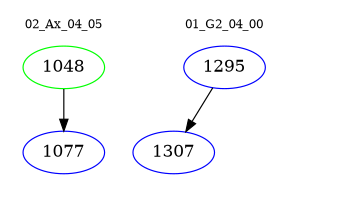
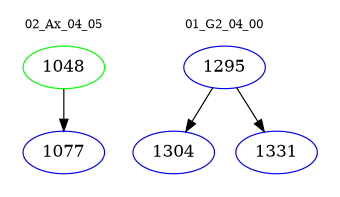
(174, 152) -> (174, 152)
none -> (277, 152)
